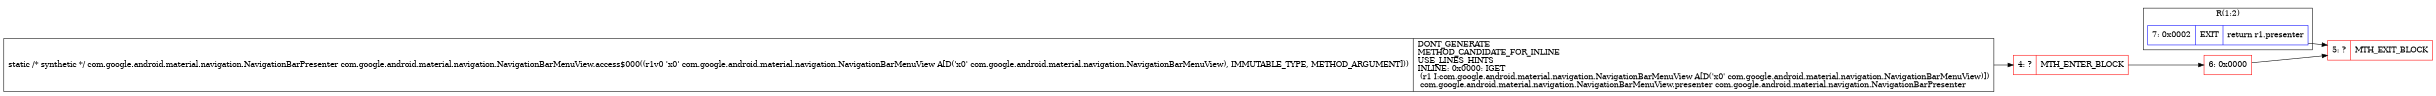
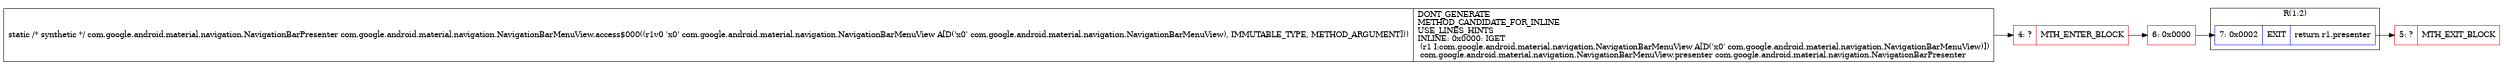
(2287, 59) -> (2202, 35)
